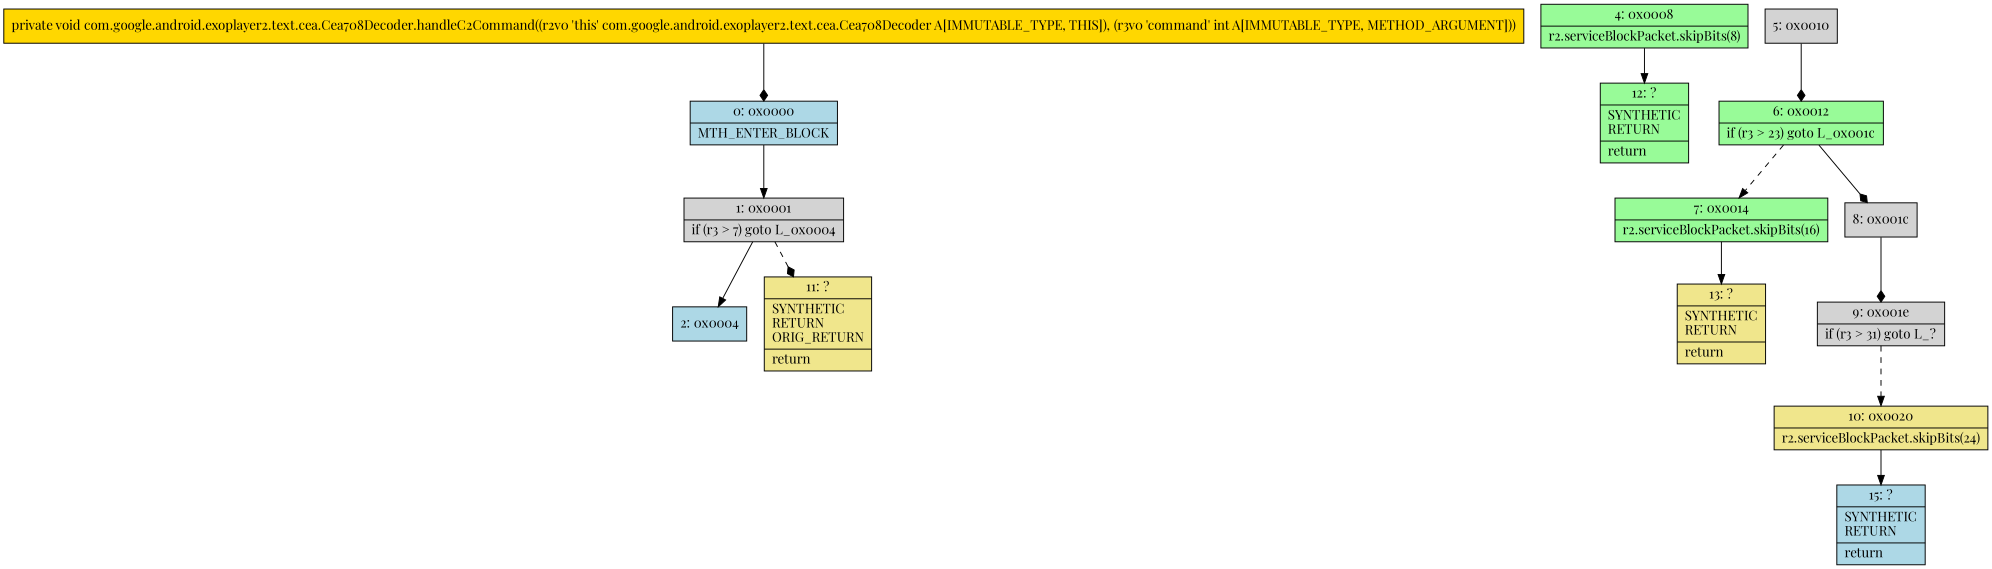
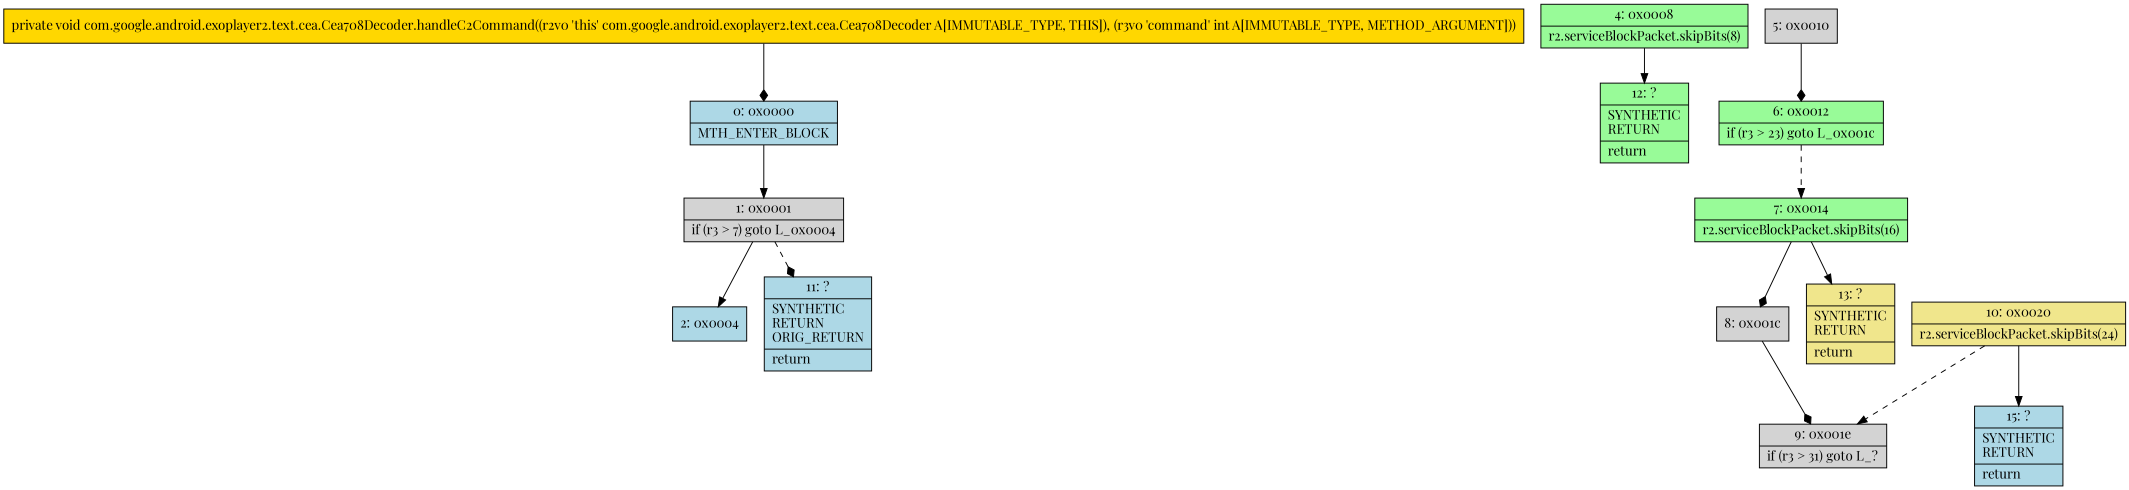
(1839, 169) -> (1778, 269)
(818, 324) -> (818, 324)
(1881, 371) -> (1925, 382)
